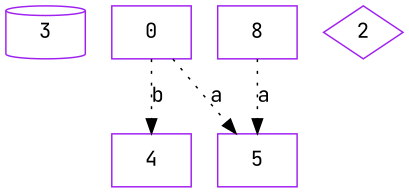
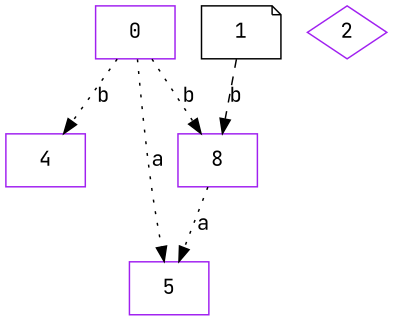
(46, 32) -> none
none -> (241, 32)
none -> (172, 90)
